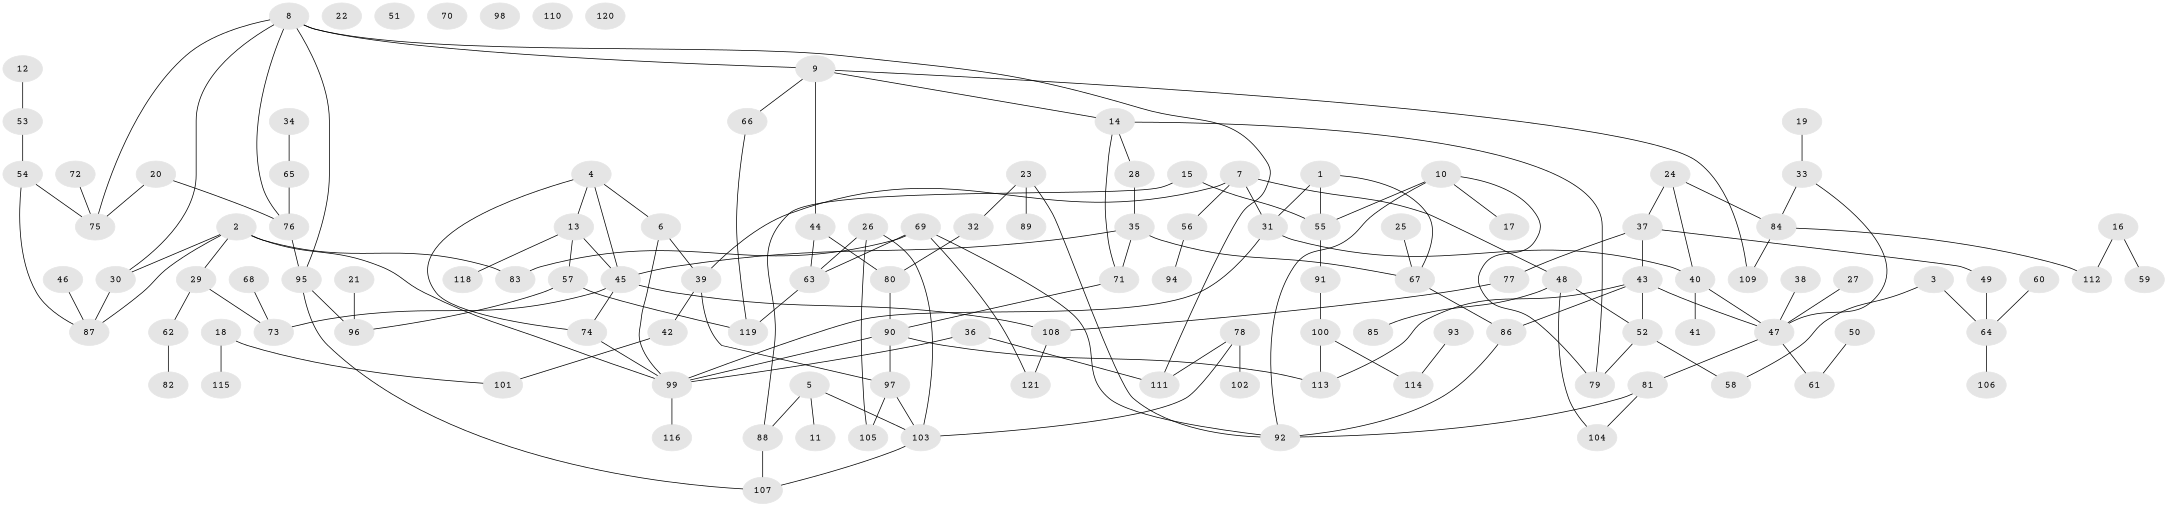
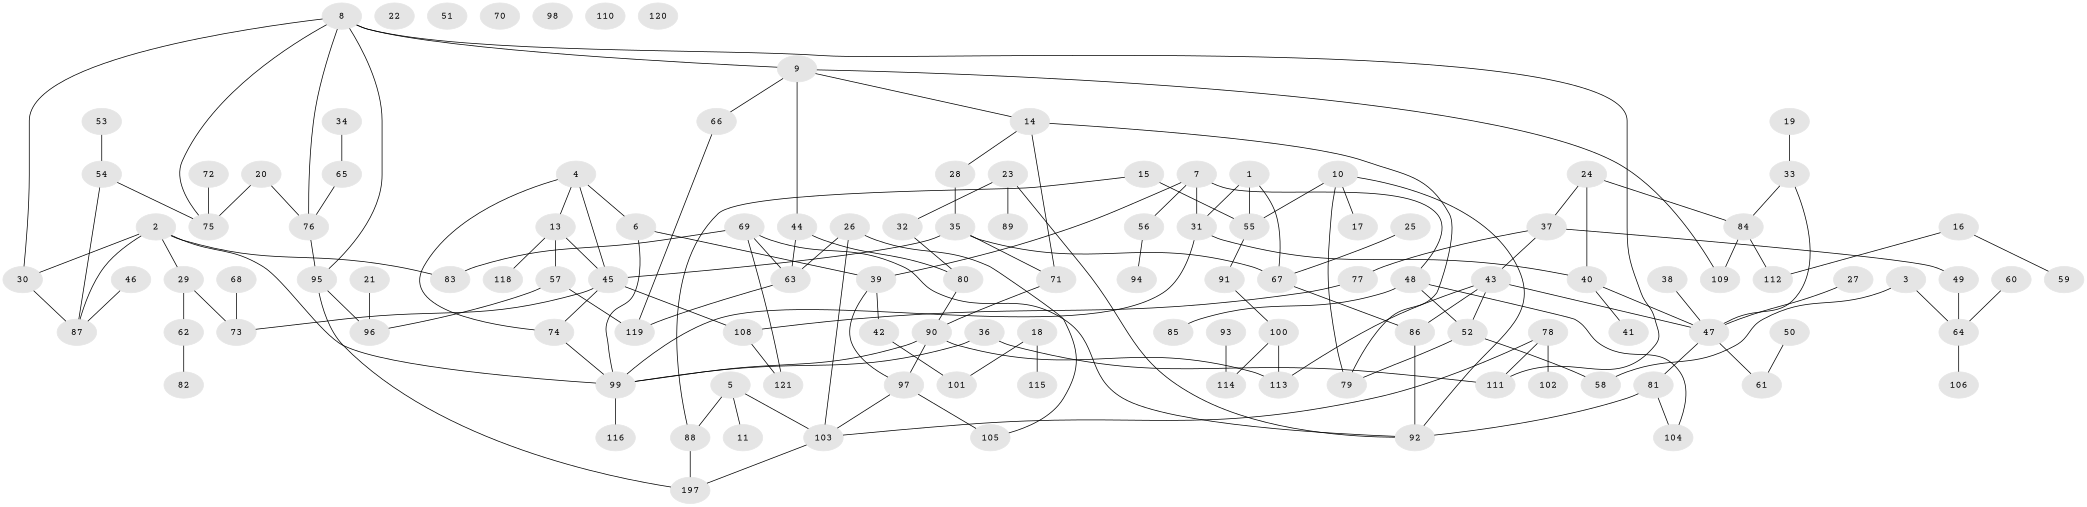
(23, 69) -> none
(763, 490) -> (690, 490)
